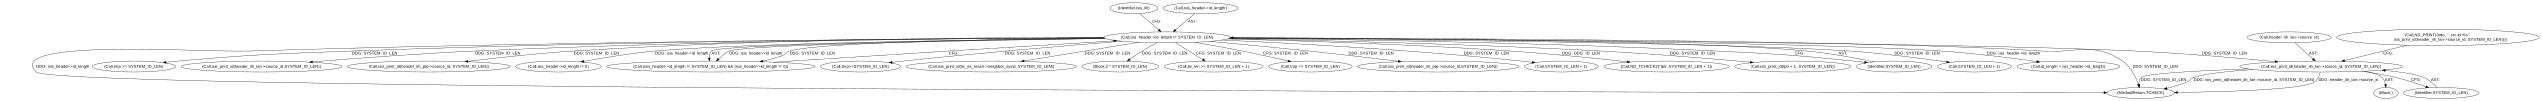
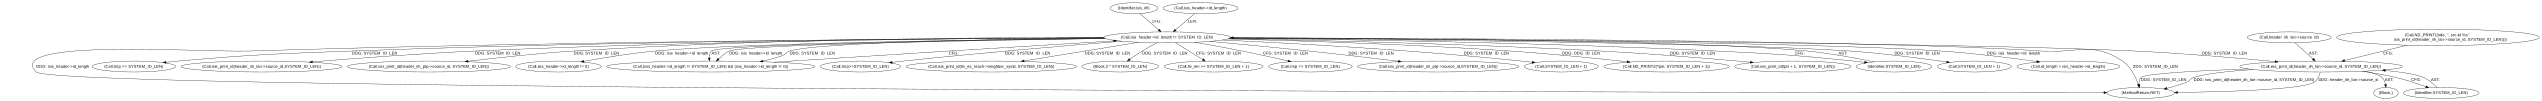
(1193, 21) -> (1193, 21)
(1667, 67) -> (1667, 67)
(2141, 93) -> (2141, 93)
